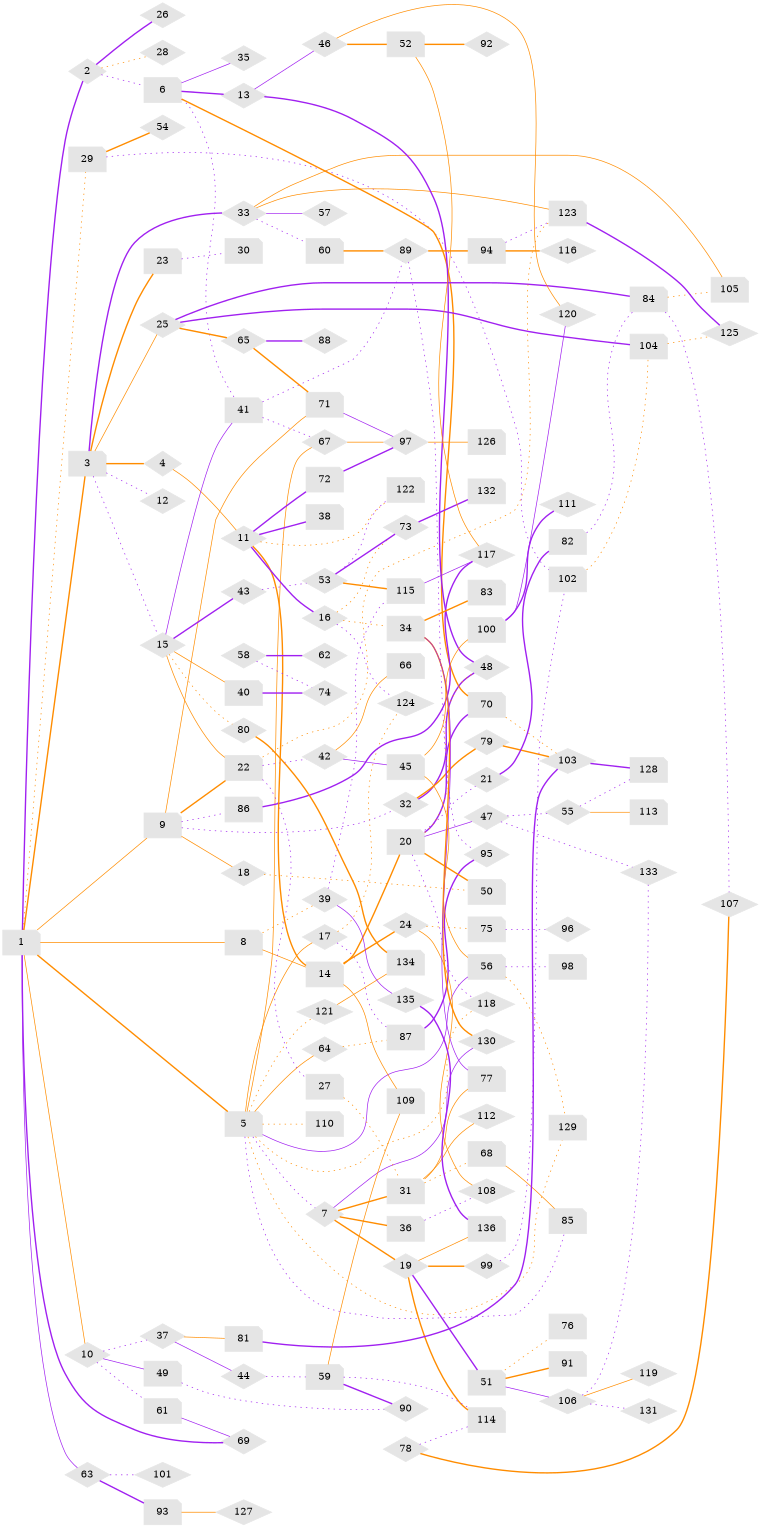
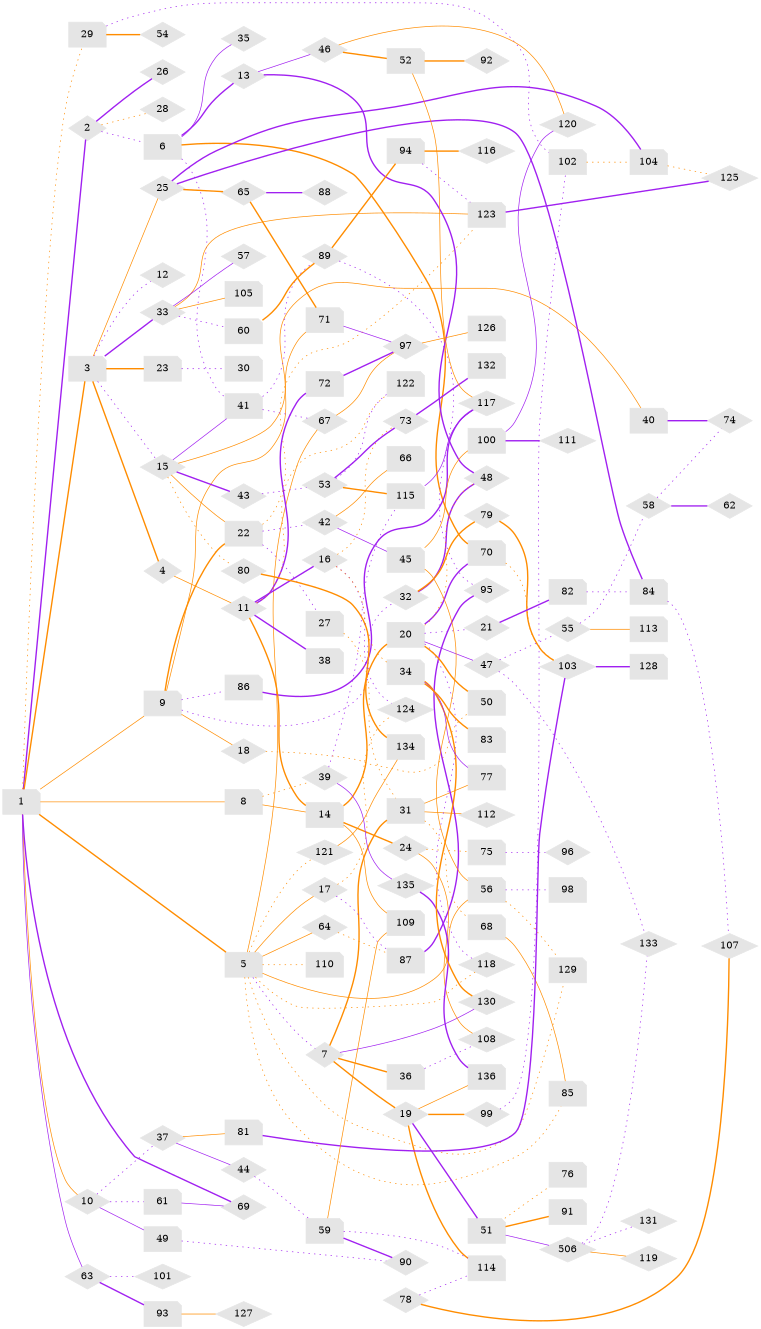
(685, 295) -> none
(605, 793) -> (617, 574)
(375, 1087) -> (393, 996)
(370, 1316) -> (356, 1171)
(568, 1401) -> (568, 1250)
